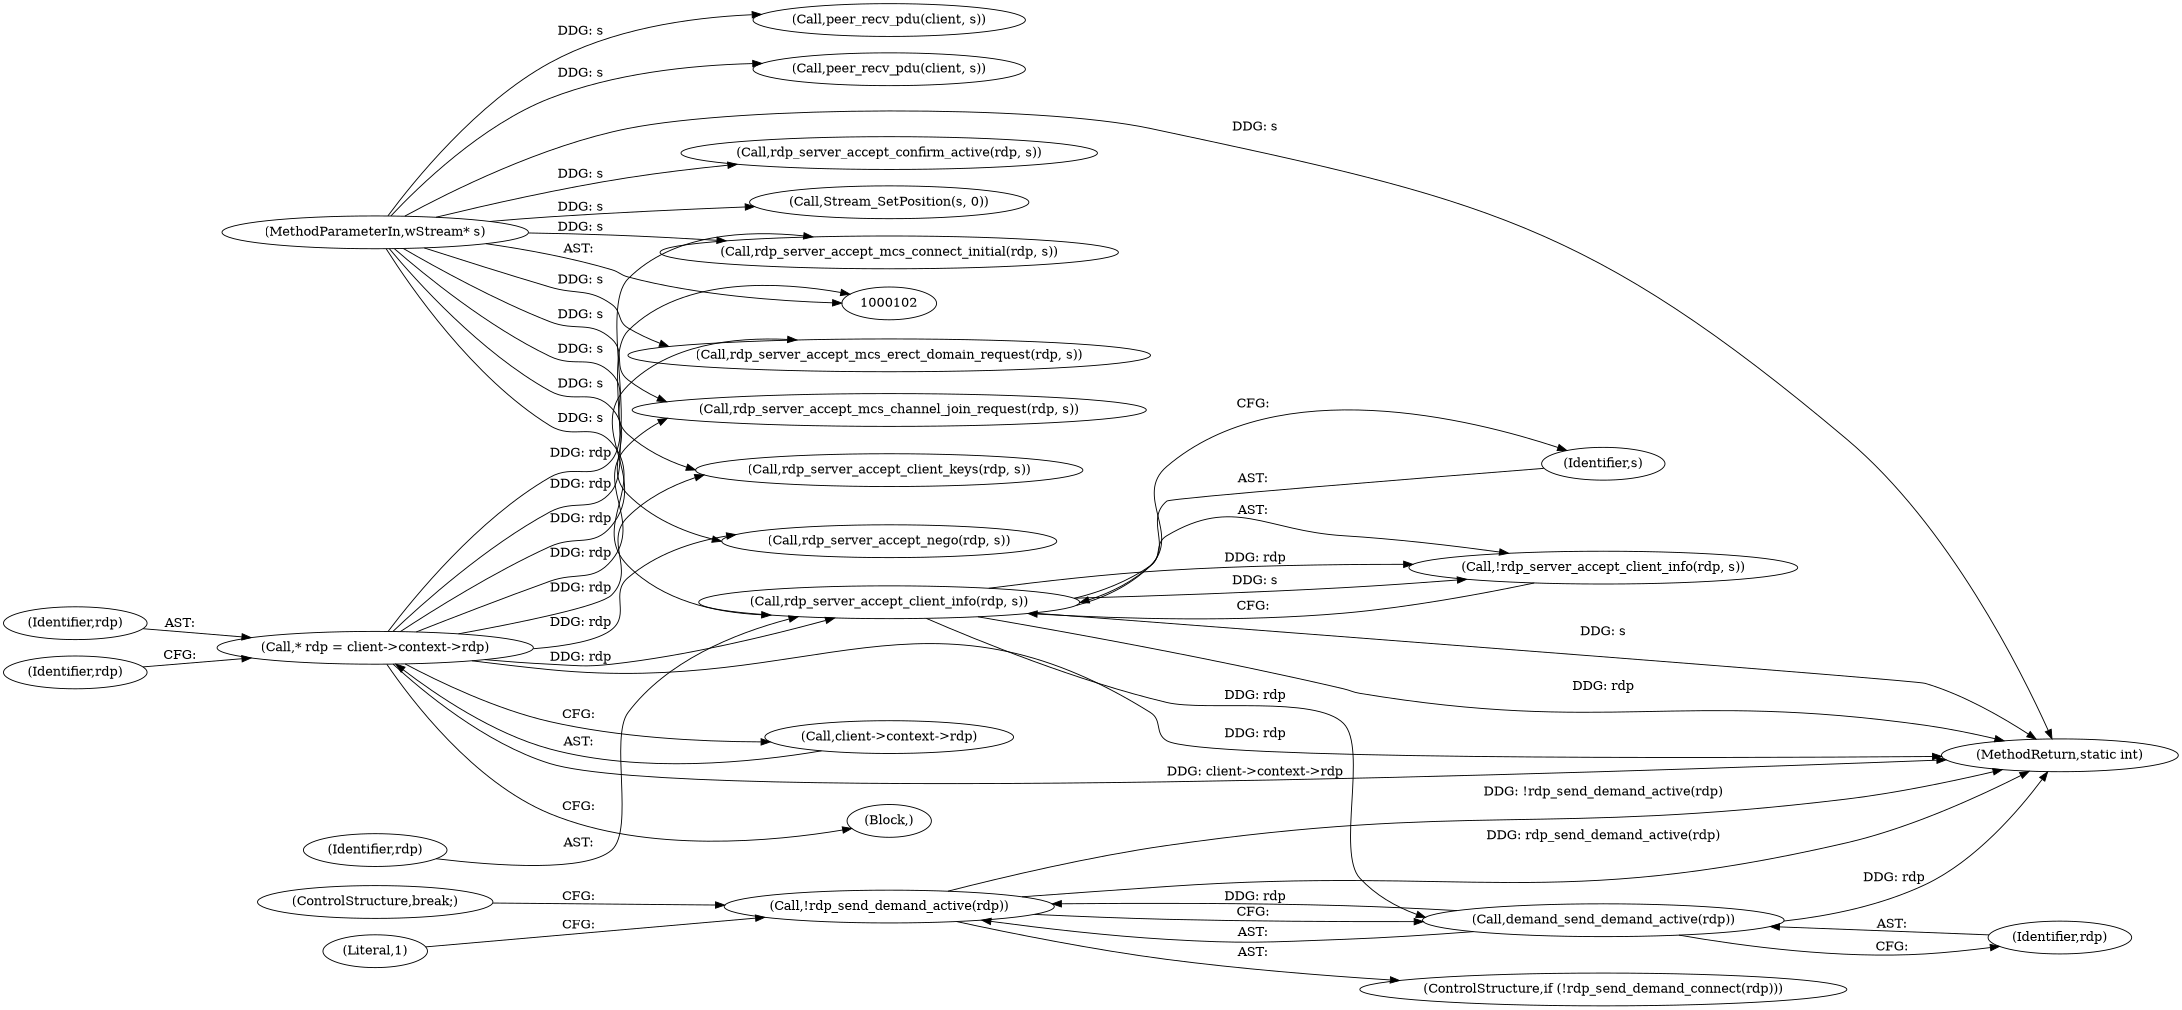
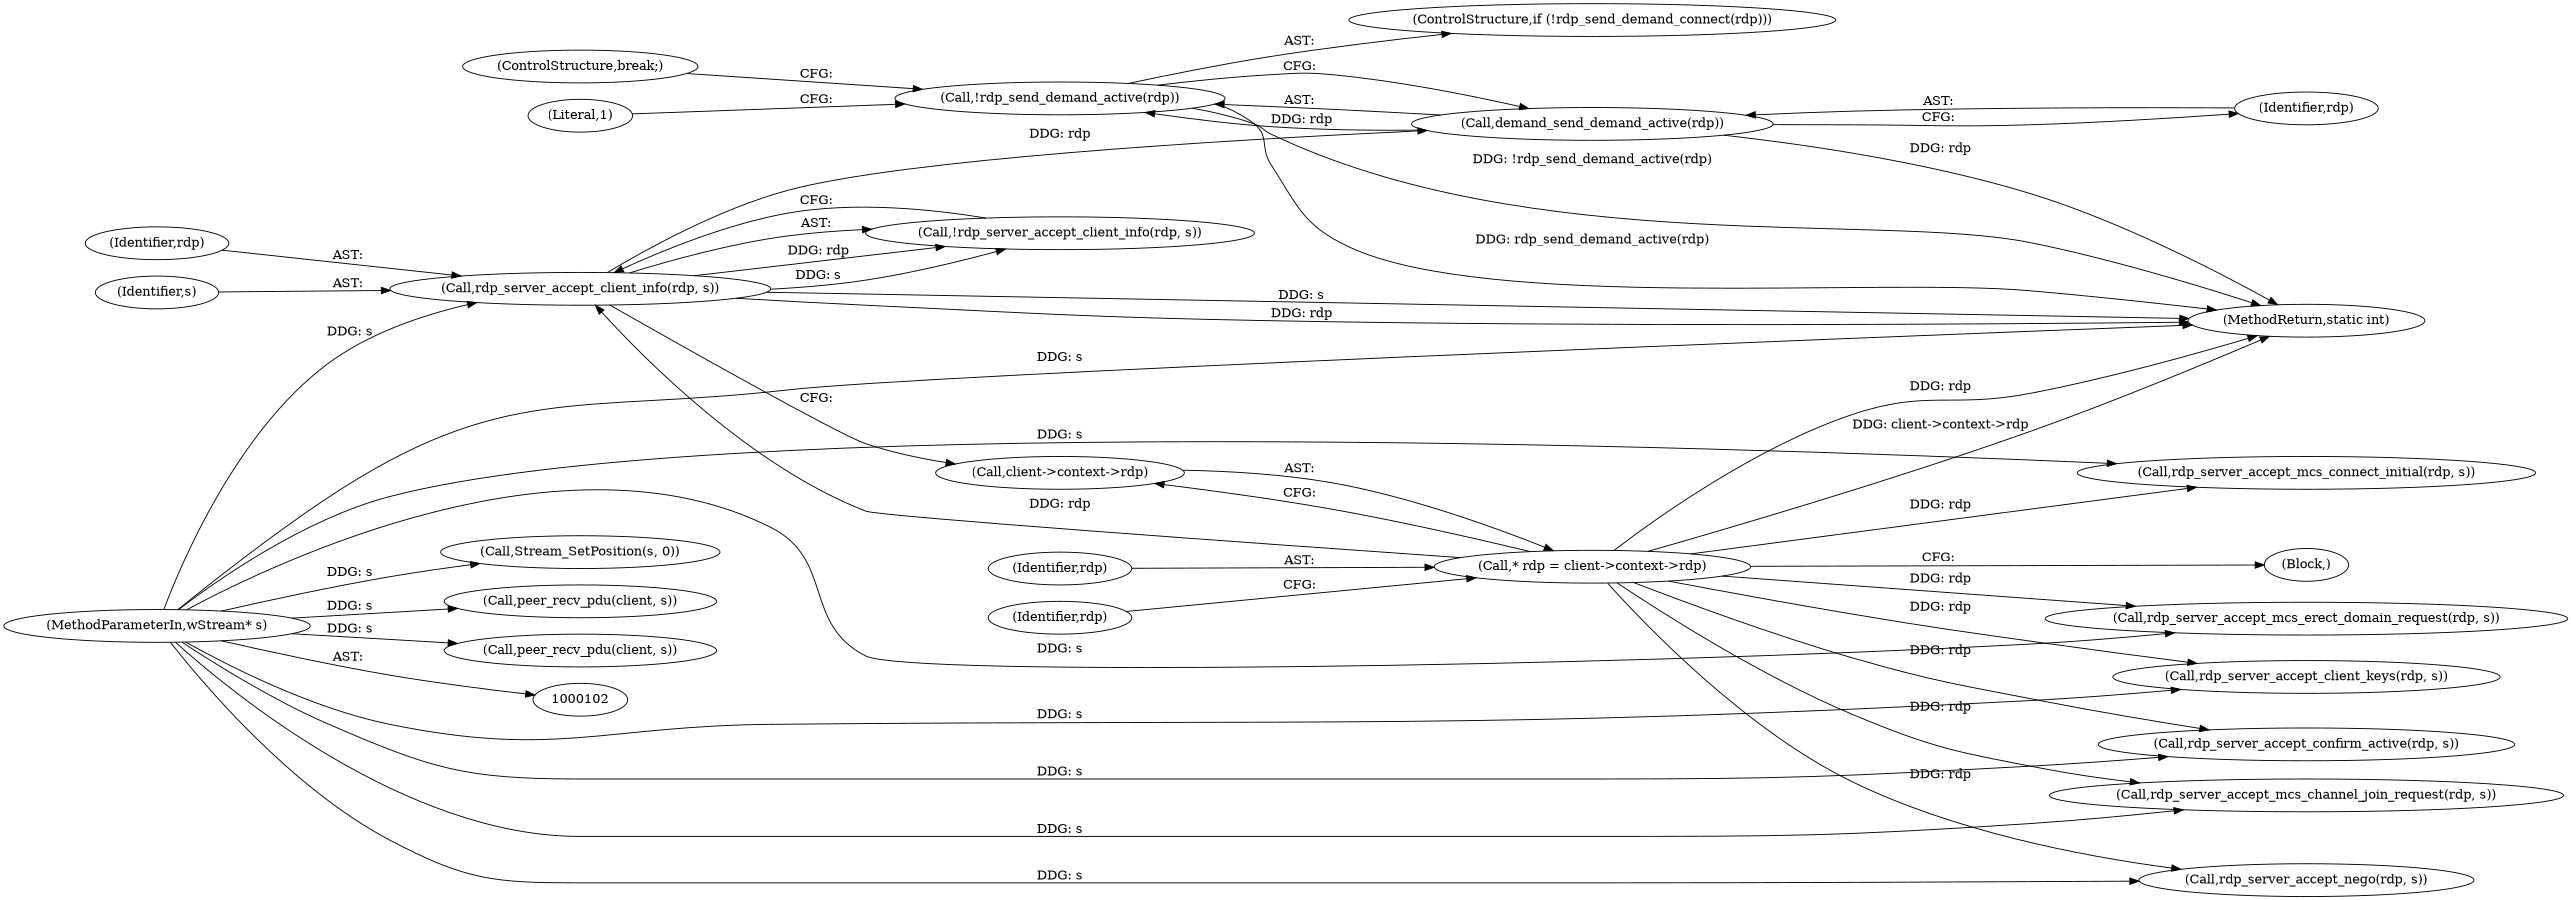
(1263, 419) -> (781, 401)
(609, 494) -> (1912, 674)
